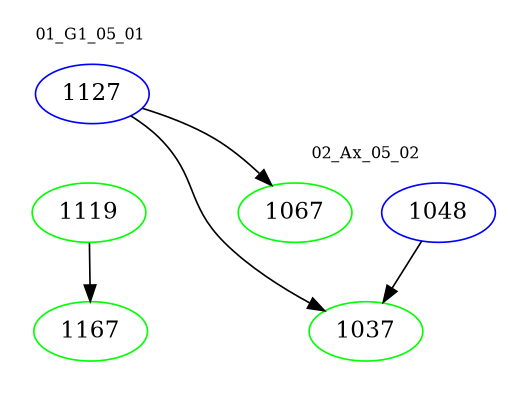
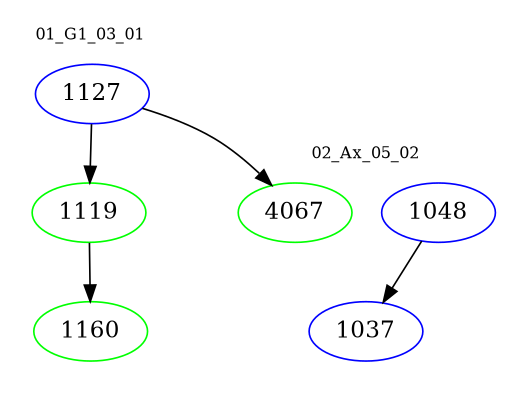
(91, 35) -> (91, 35)
(295, 213) -> (295, 213)
(207, 221) -> (91, 145)
(91, 331) -> (91, 331)
(366, 331) -> (366, 331)
